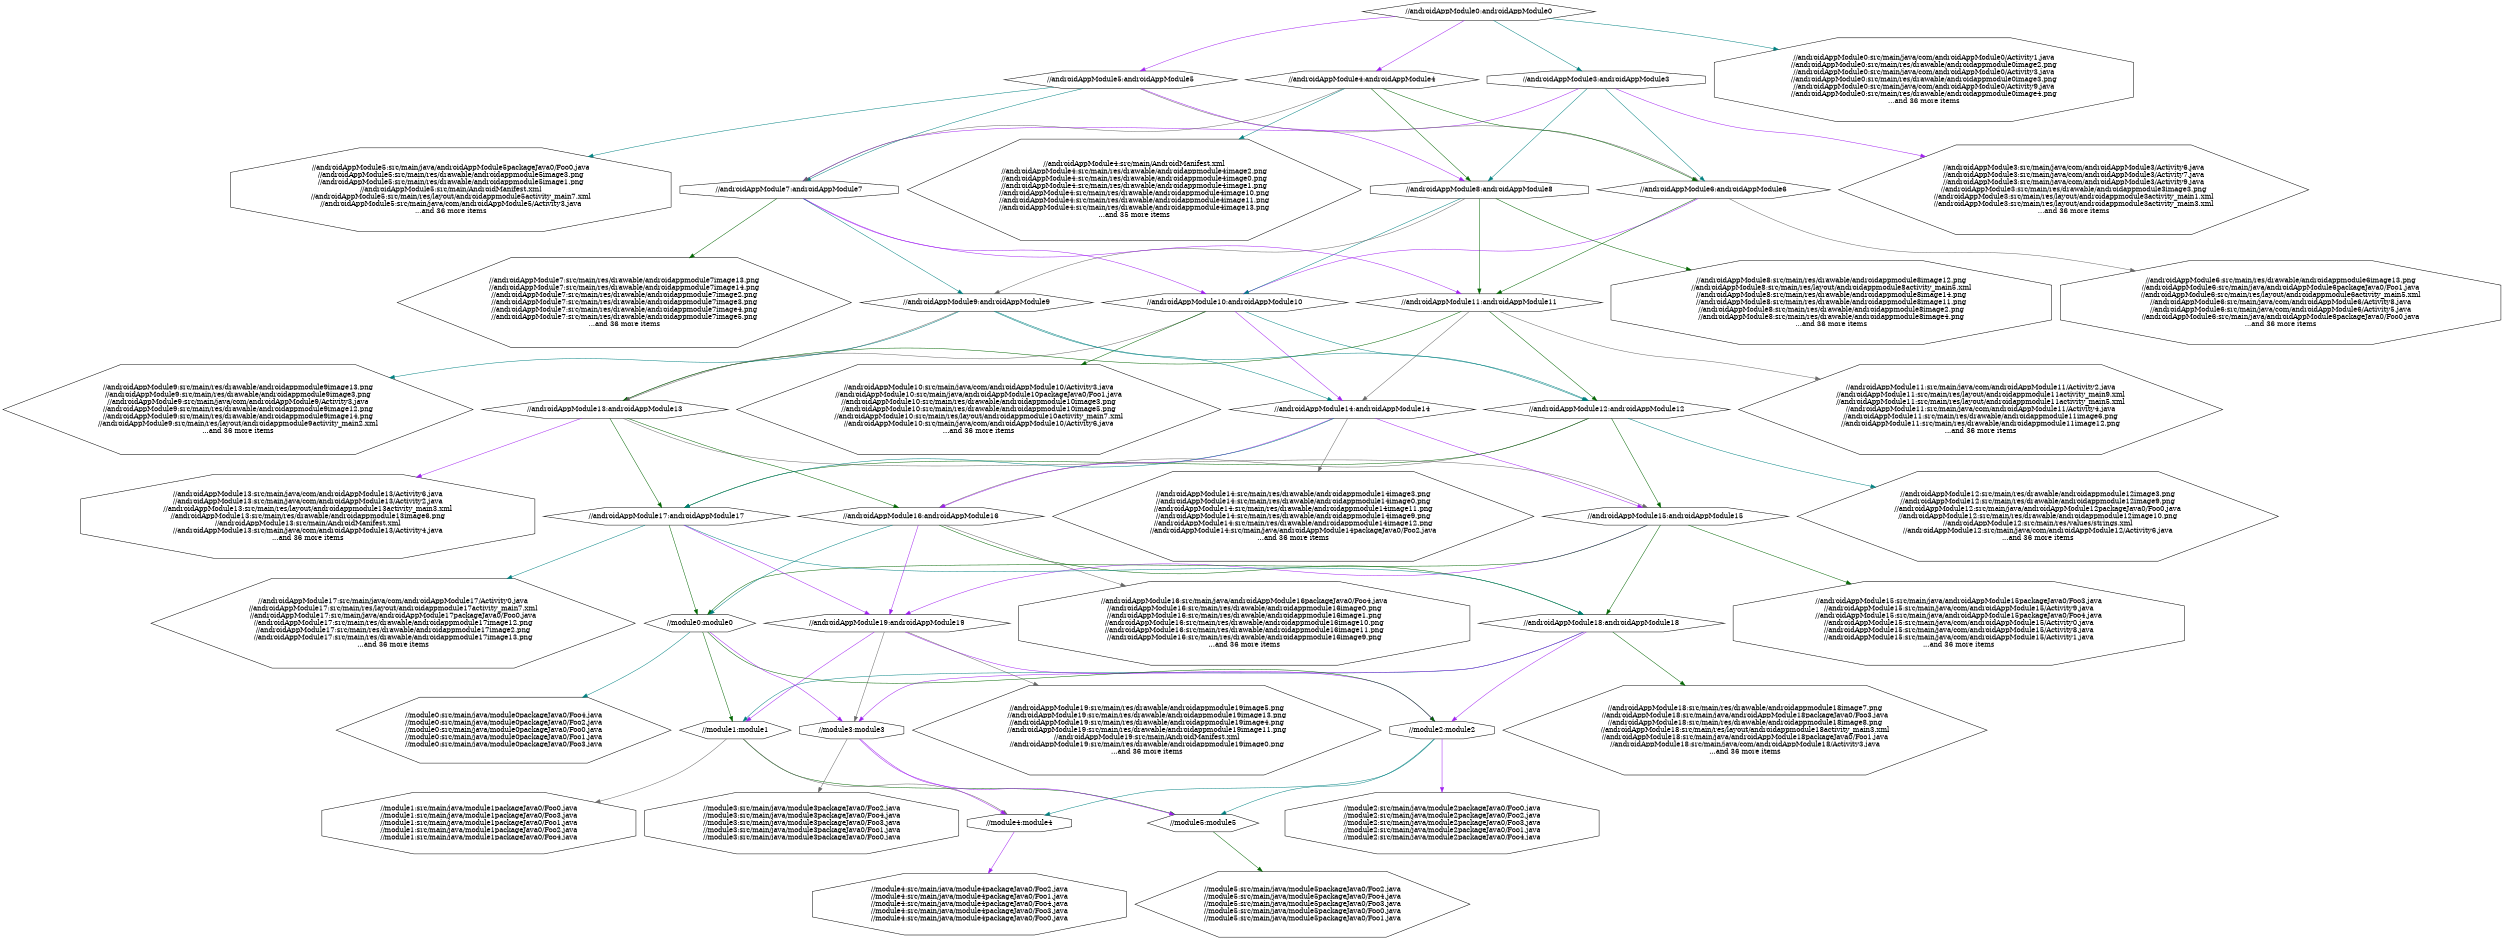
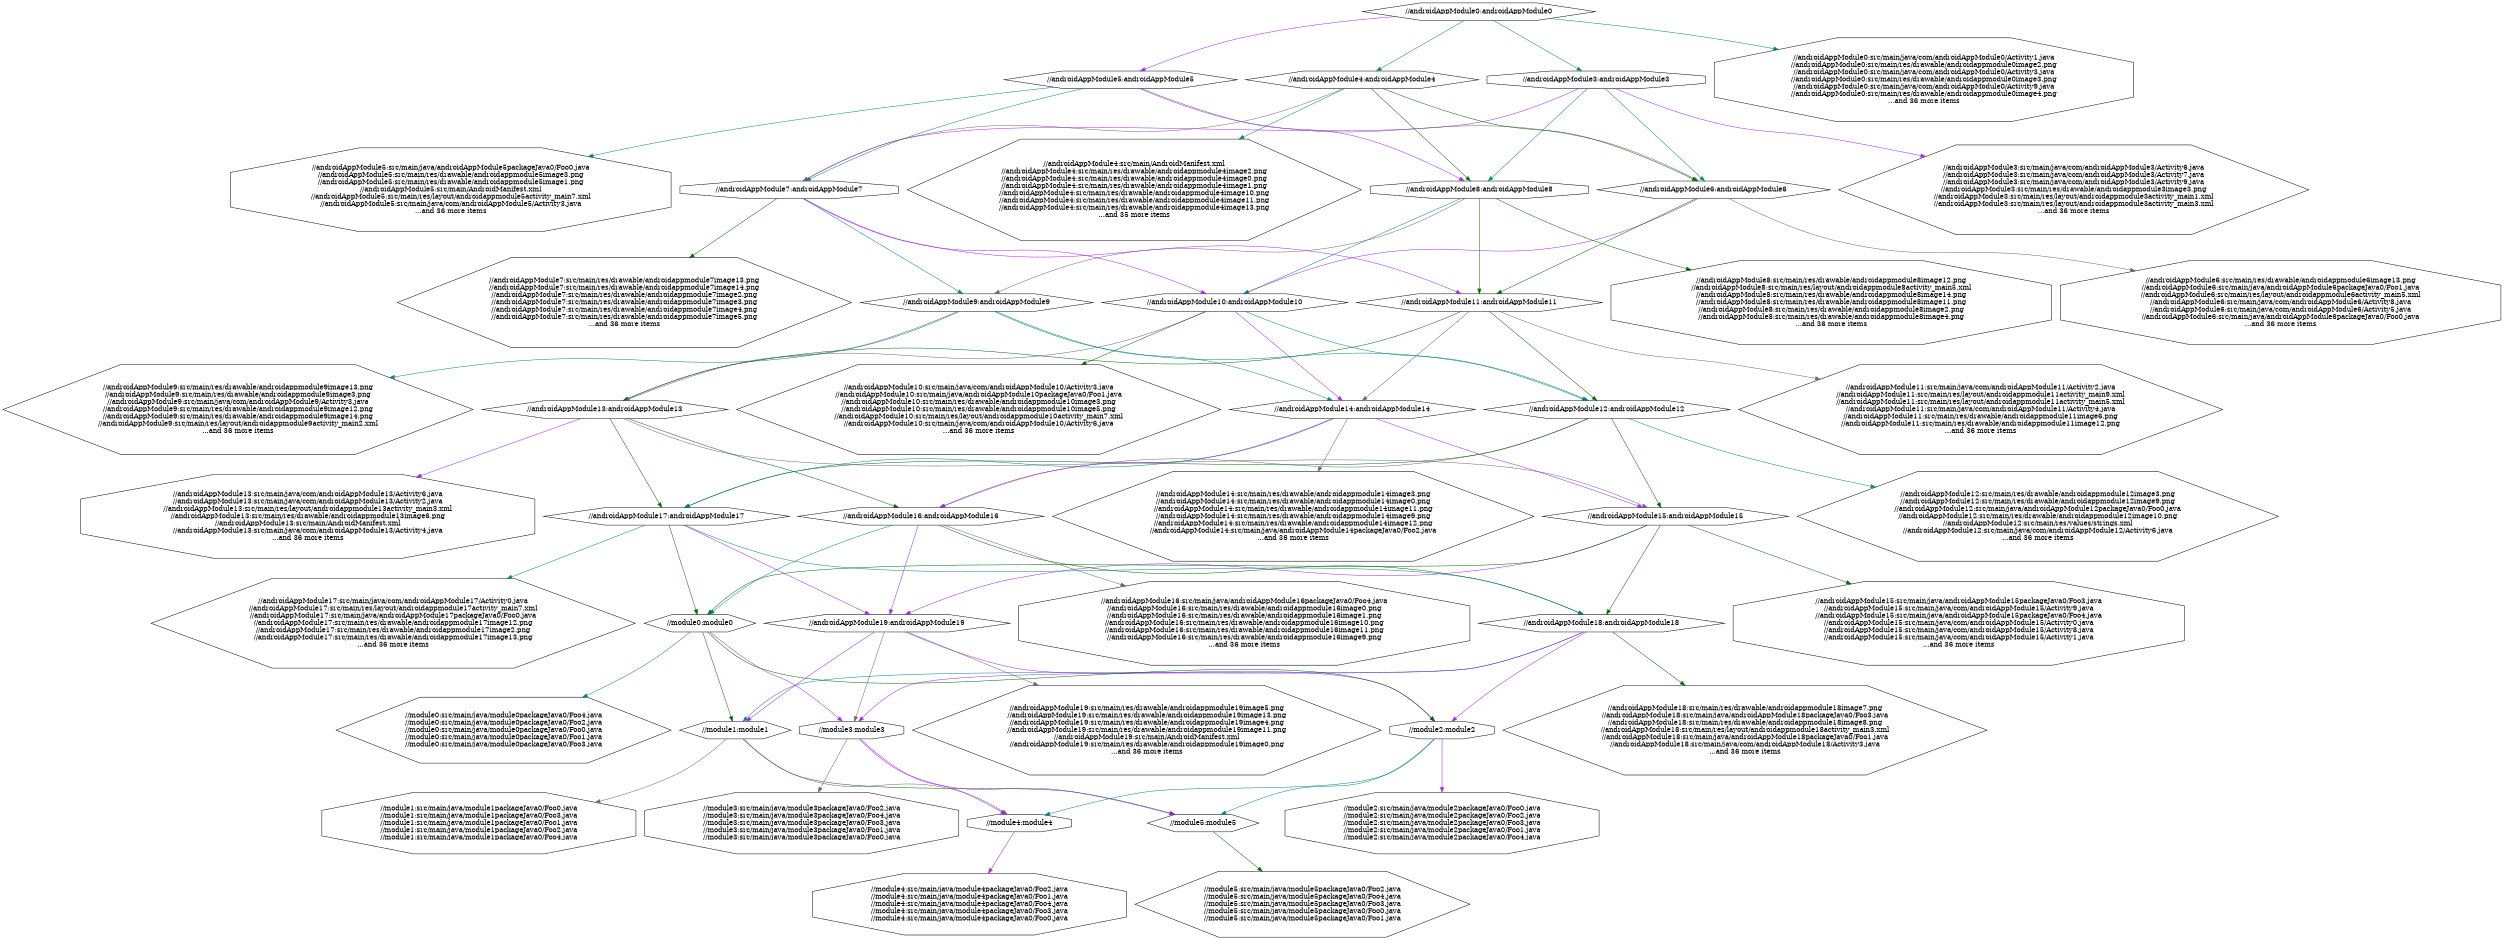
(1423, 44) -> (1423, 44)
